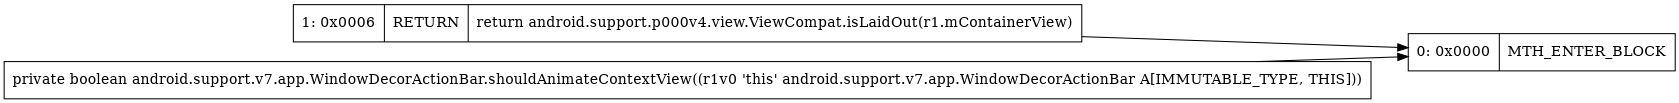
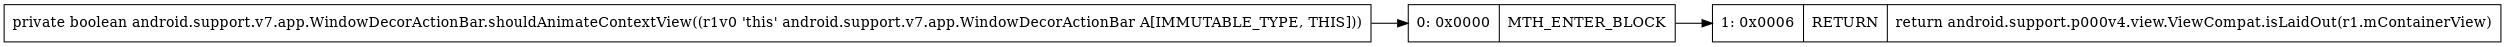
(1240, 42) -> (1689, 23)
